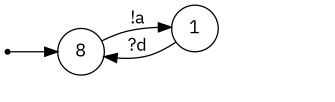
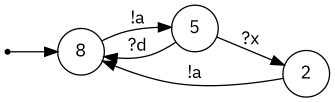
(195, 28) -> (195, 28)
none -> (306, 74)
